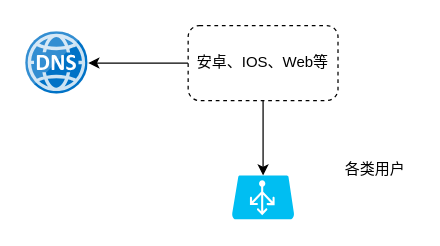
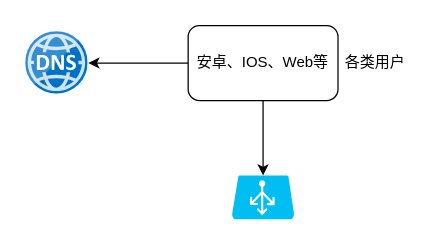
(263, 63) -> (263, 63)
(376, 169) -> (376, 63)
